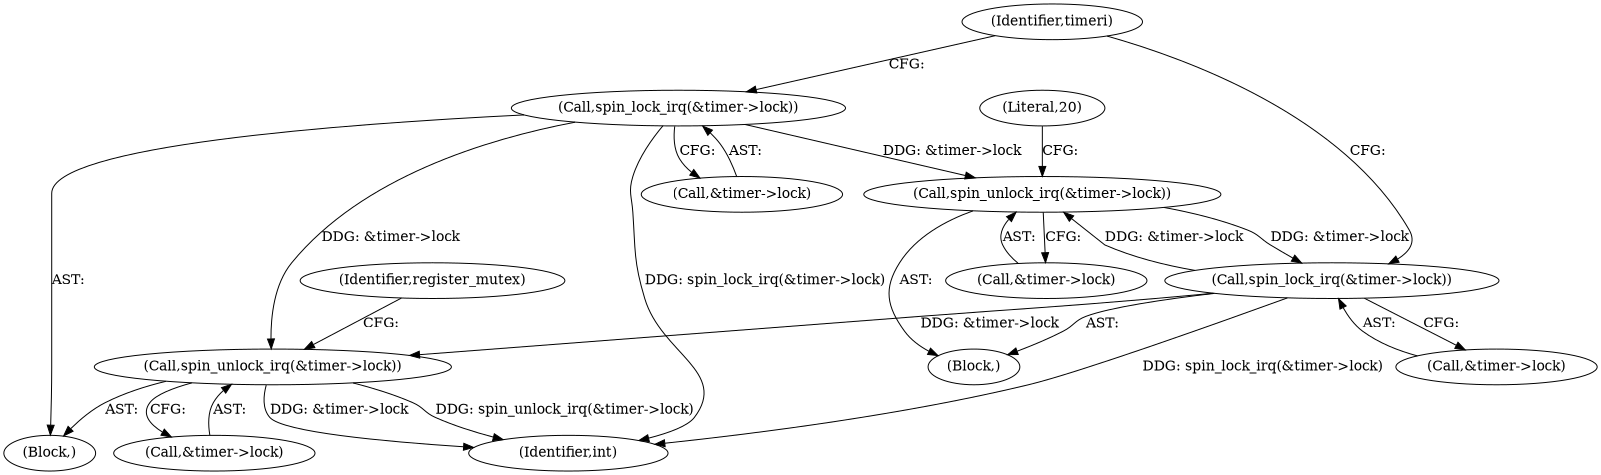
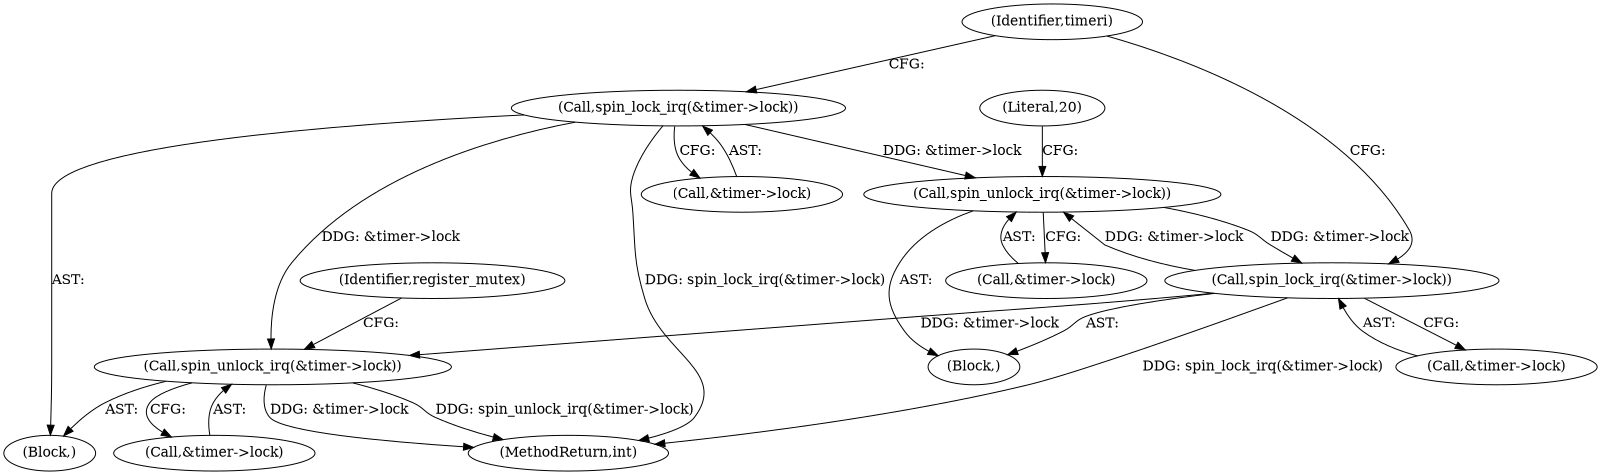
(568, 453) -> (568, 453)
